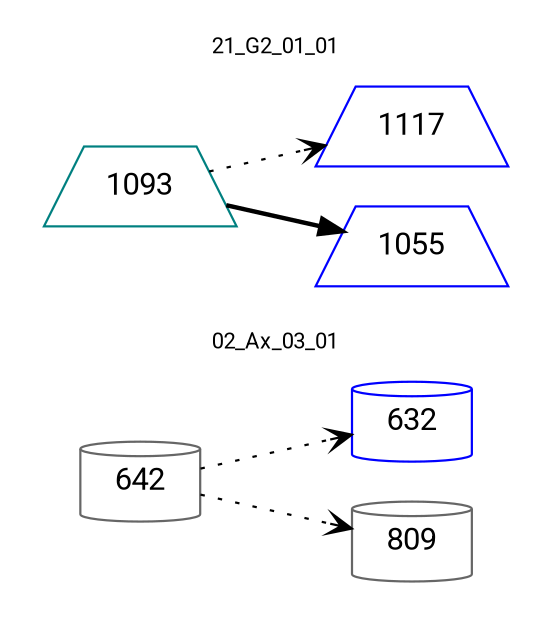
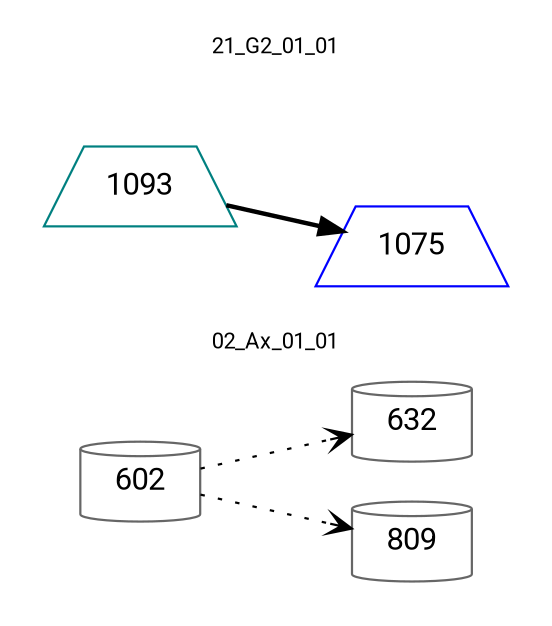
(412, 127) -> none
(412, 246) -> (412, 246)
(276, 343) -> (276, 343)
(412, 422) -> (412, 422)
(140, 482) -> (140, 482)
